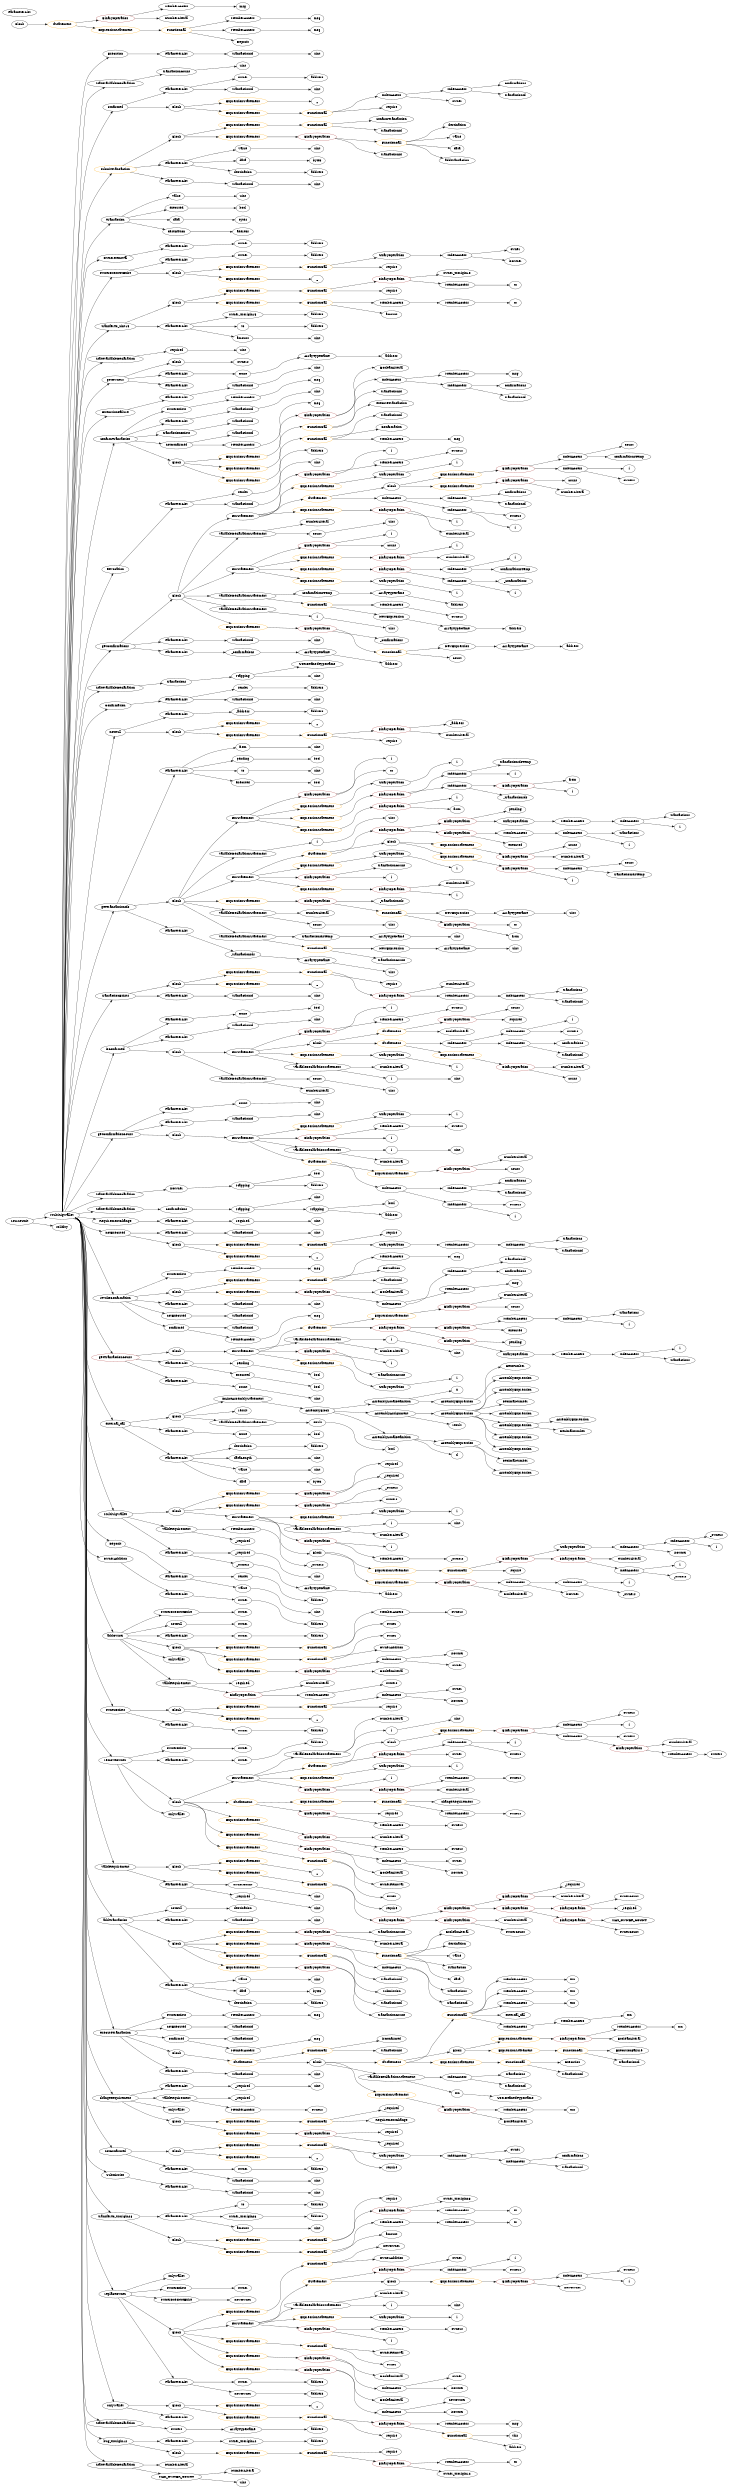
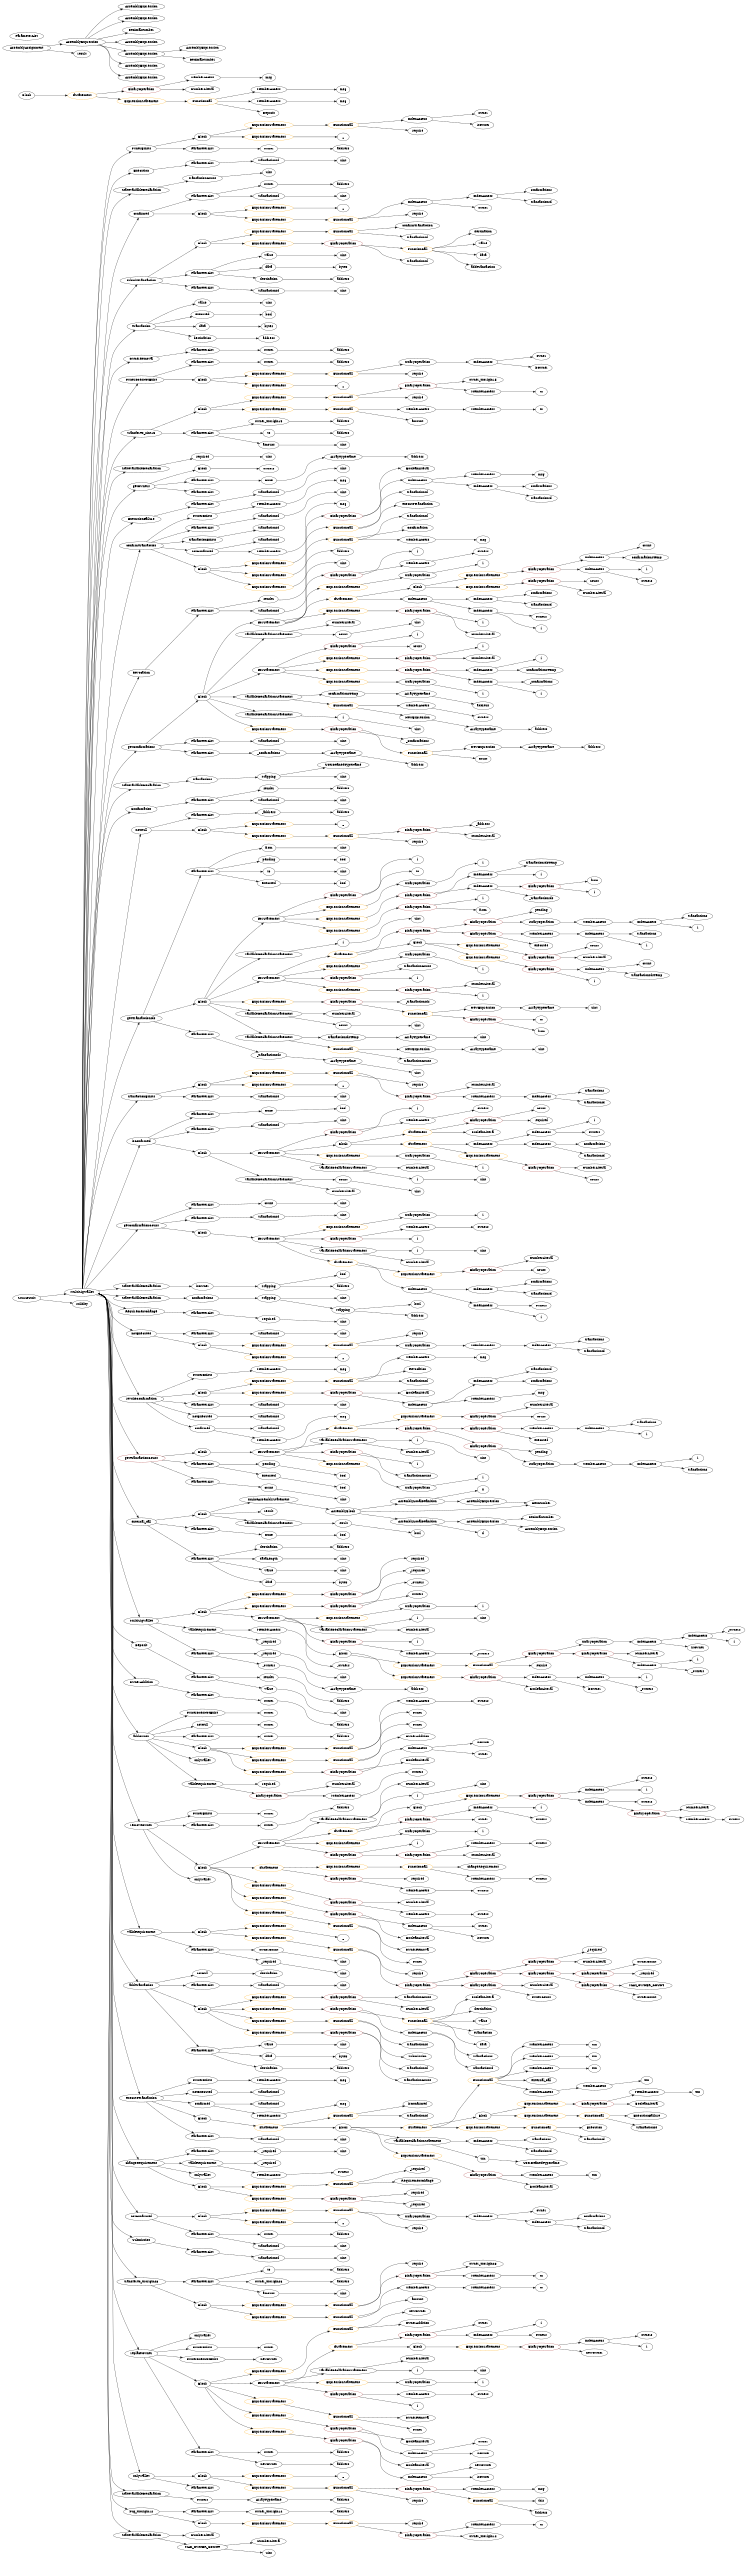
(115, 169) -> (141, 281)
(350, 1412) -> (444, 1510)
